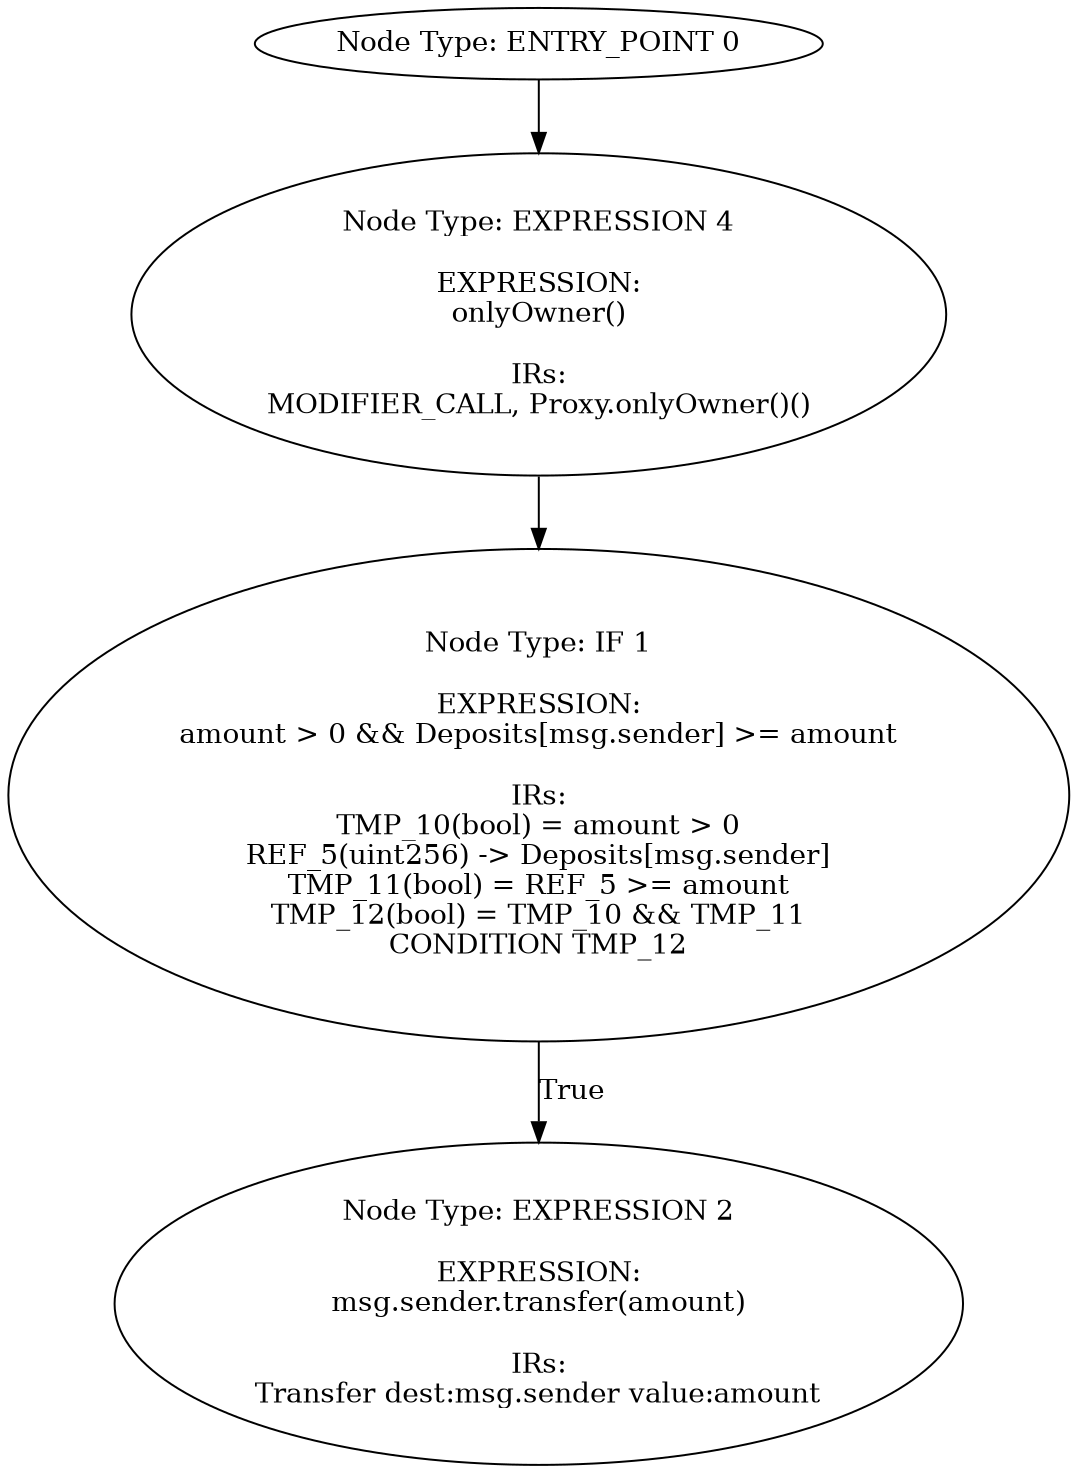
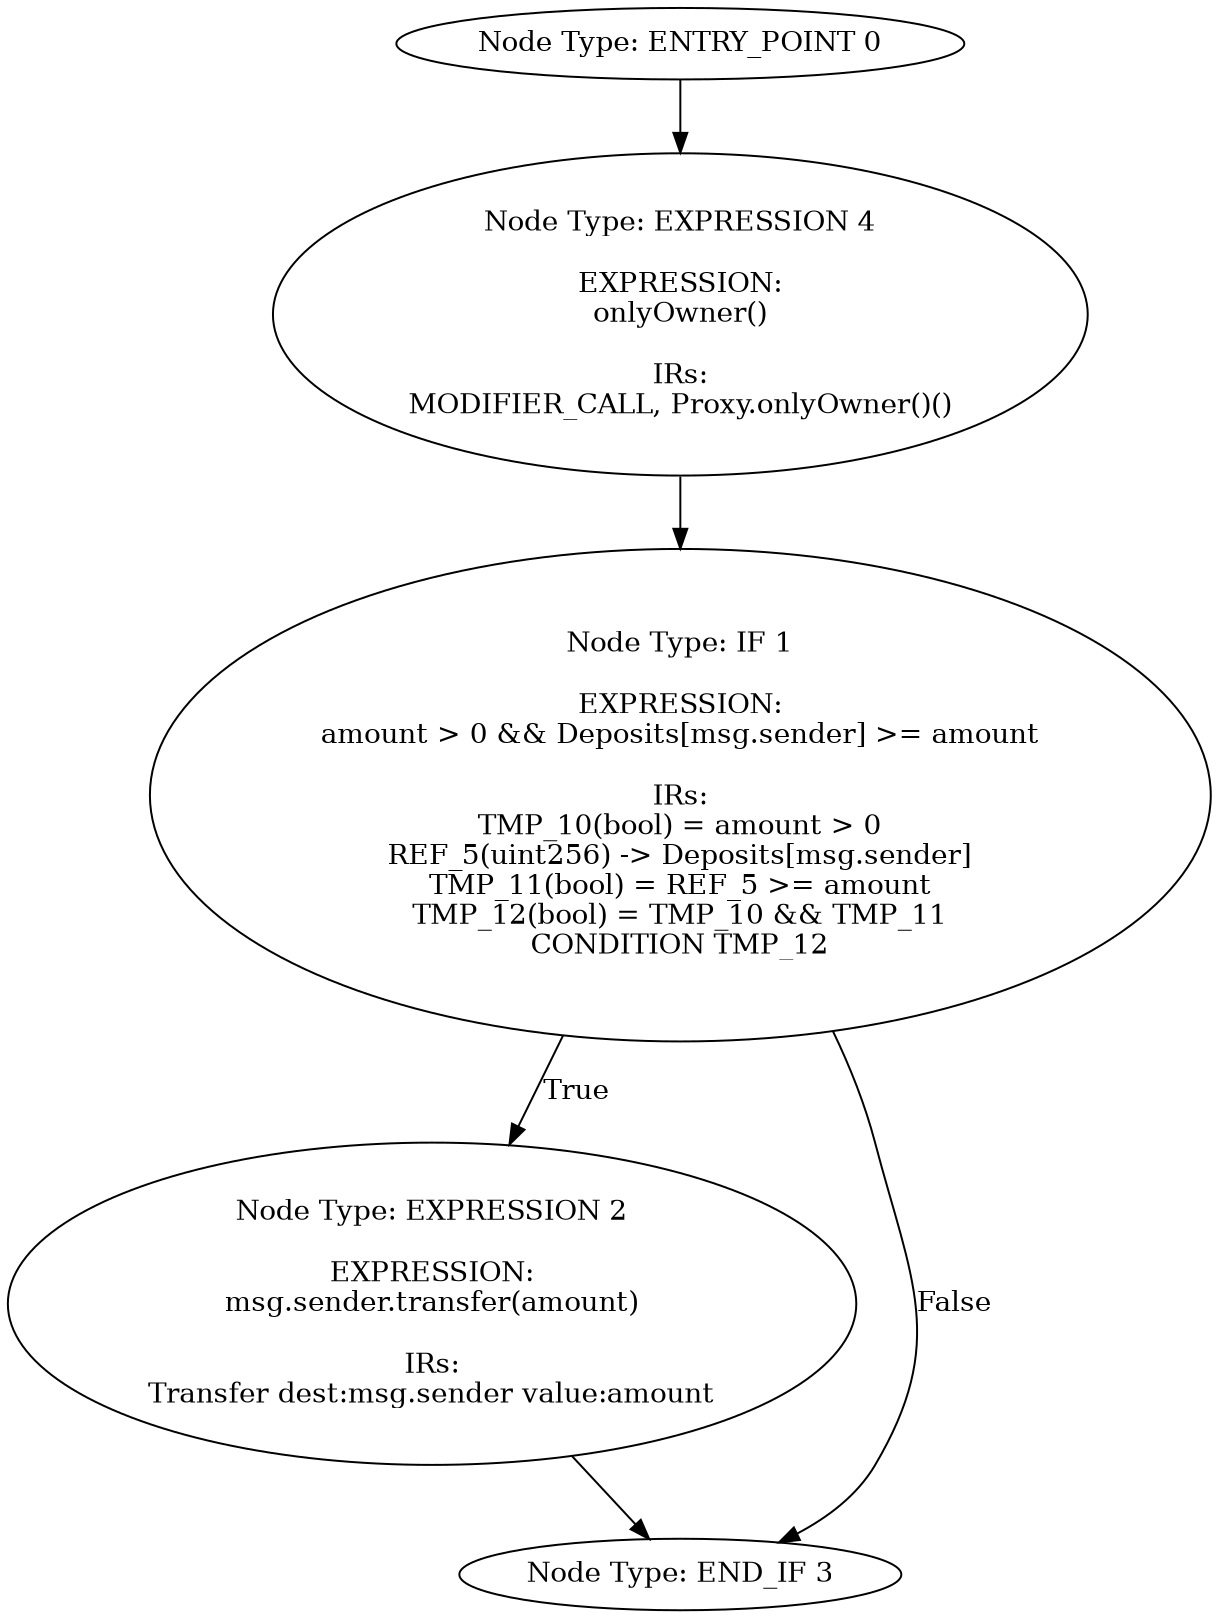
none -> (680, 1575)
